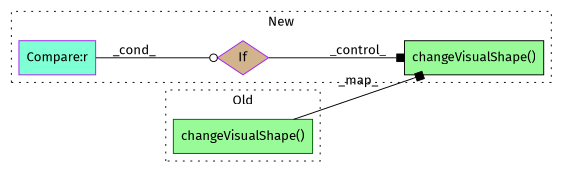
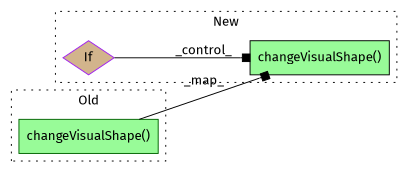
(57, 58) -> none
